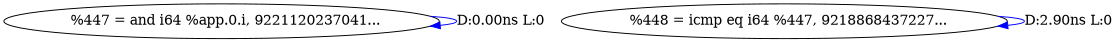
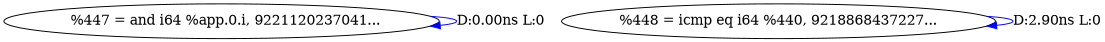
(784, 21) -> (779, 21)
